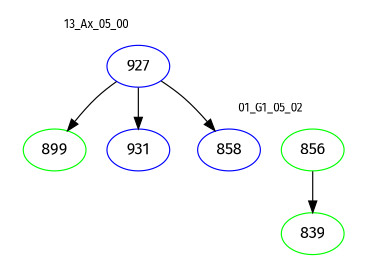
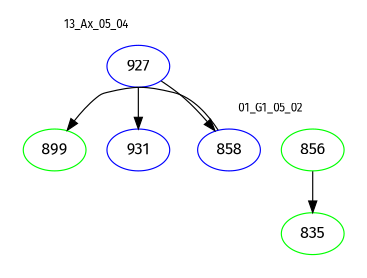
(96, 25) -> (96, 25)
(94, 100) -> (148, 88)
(313, 234) -> (313, 234)
